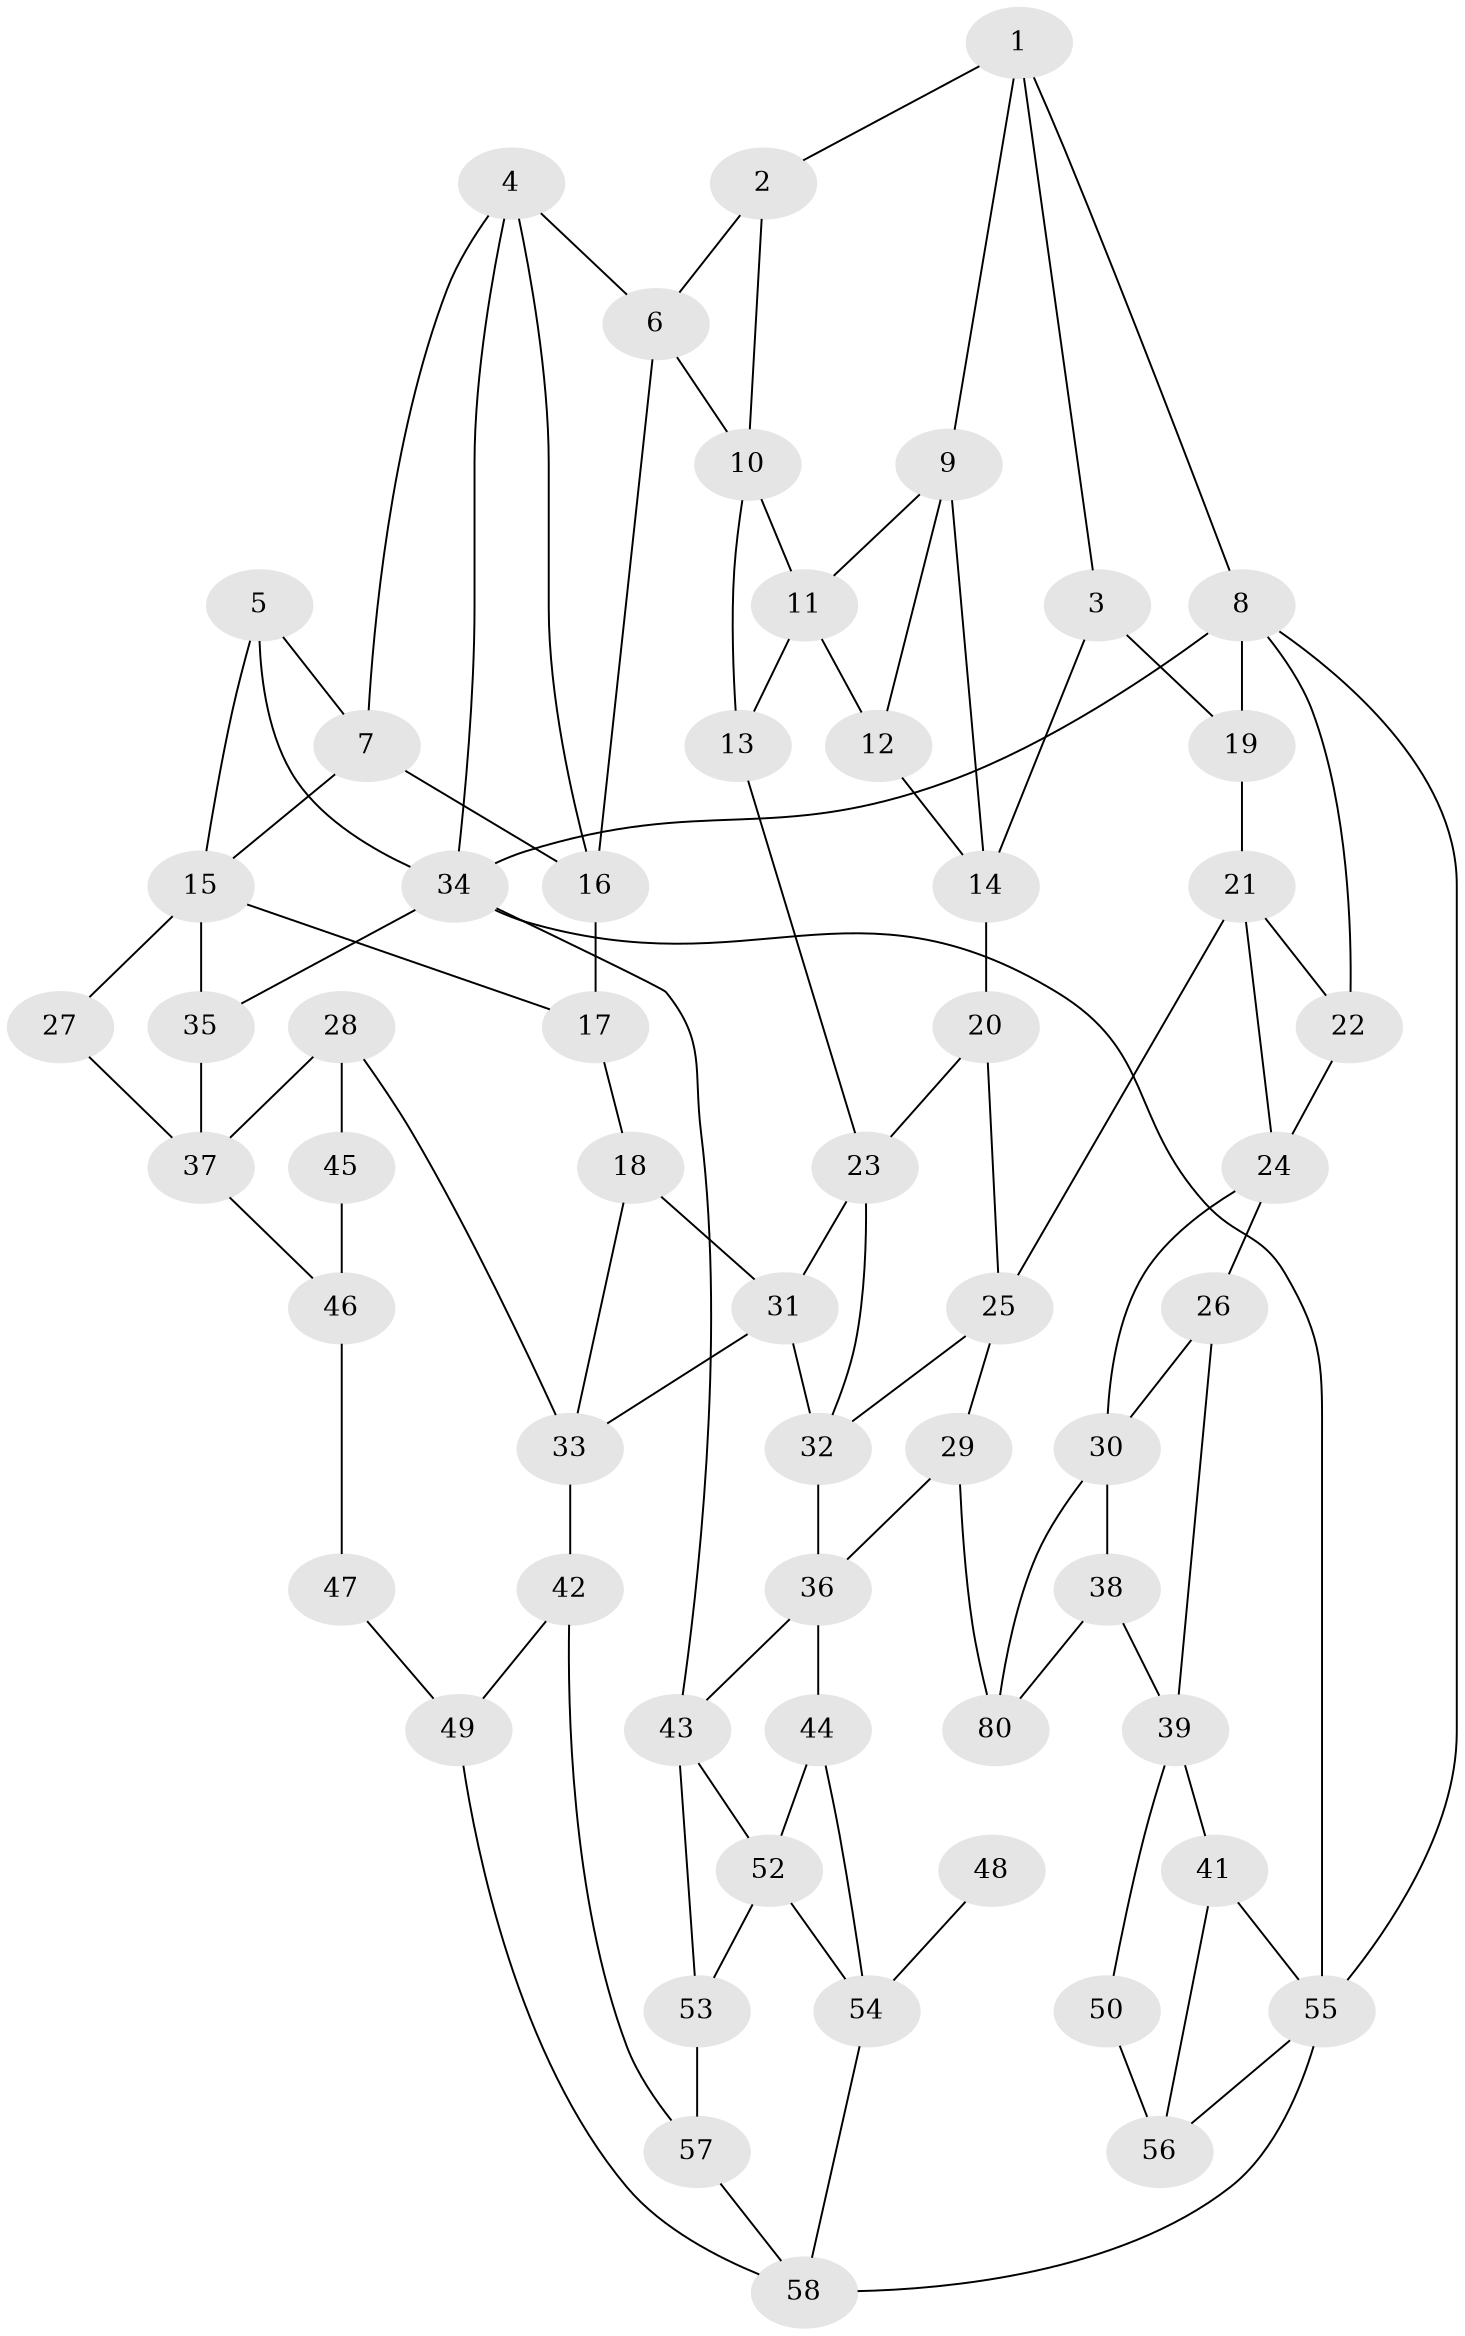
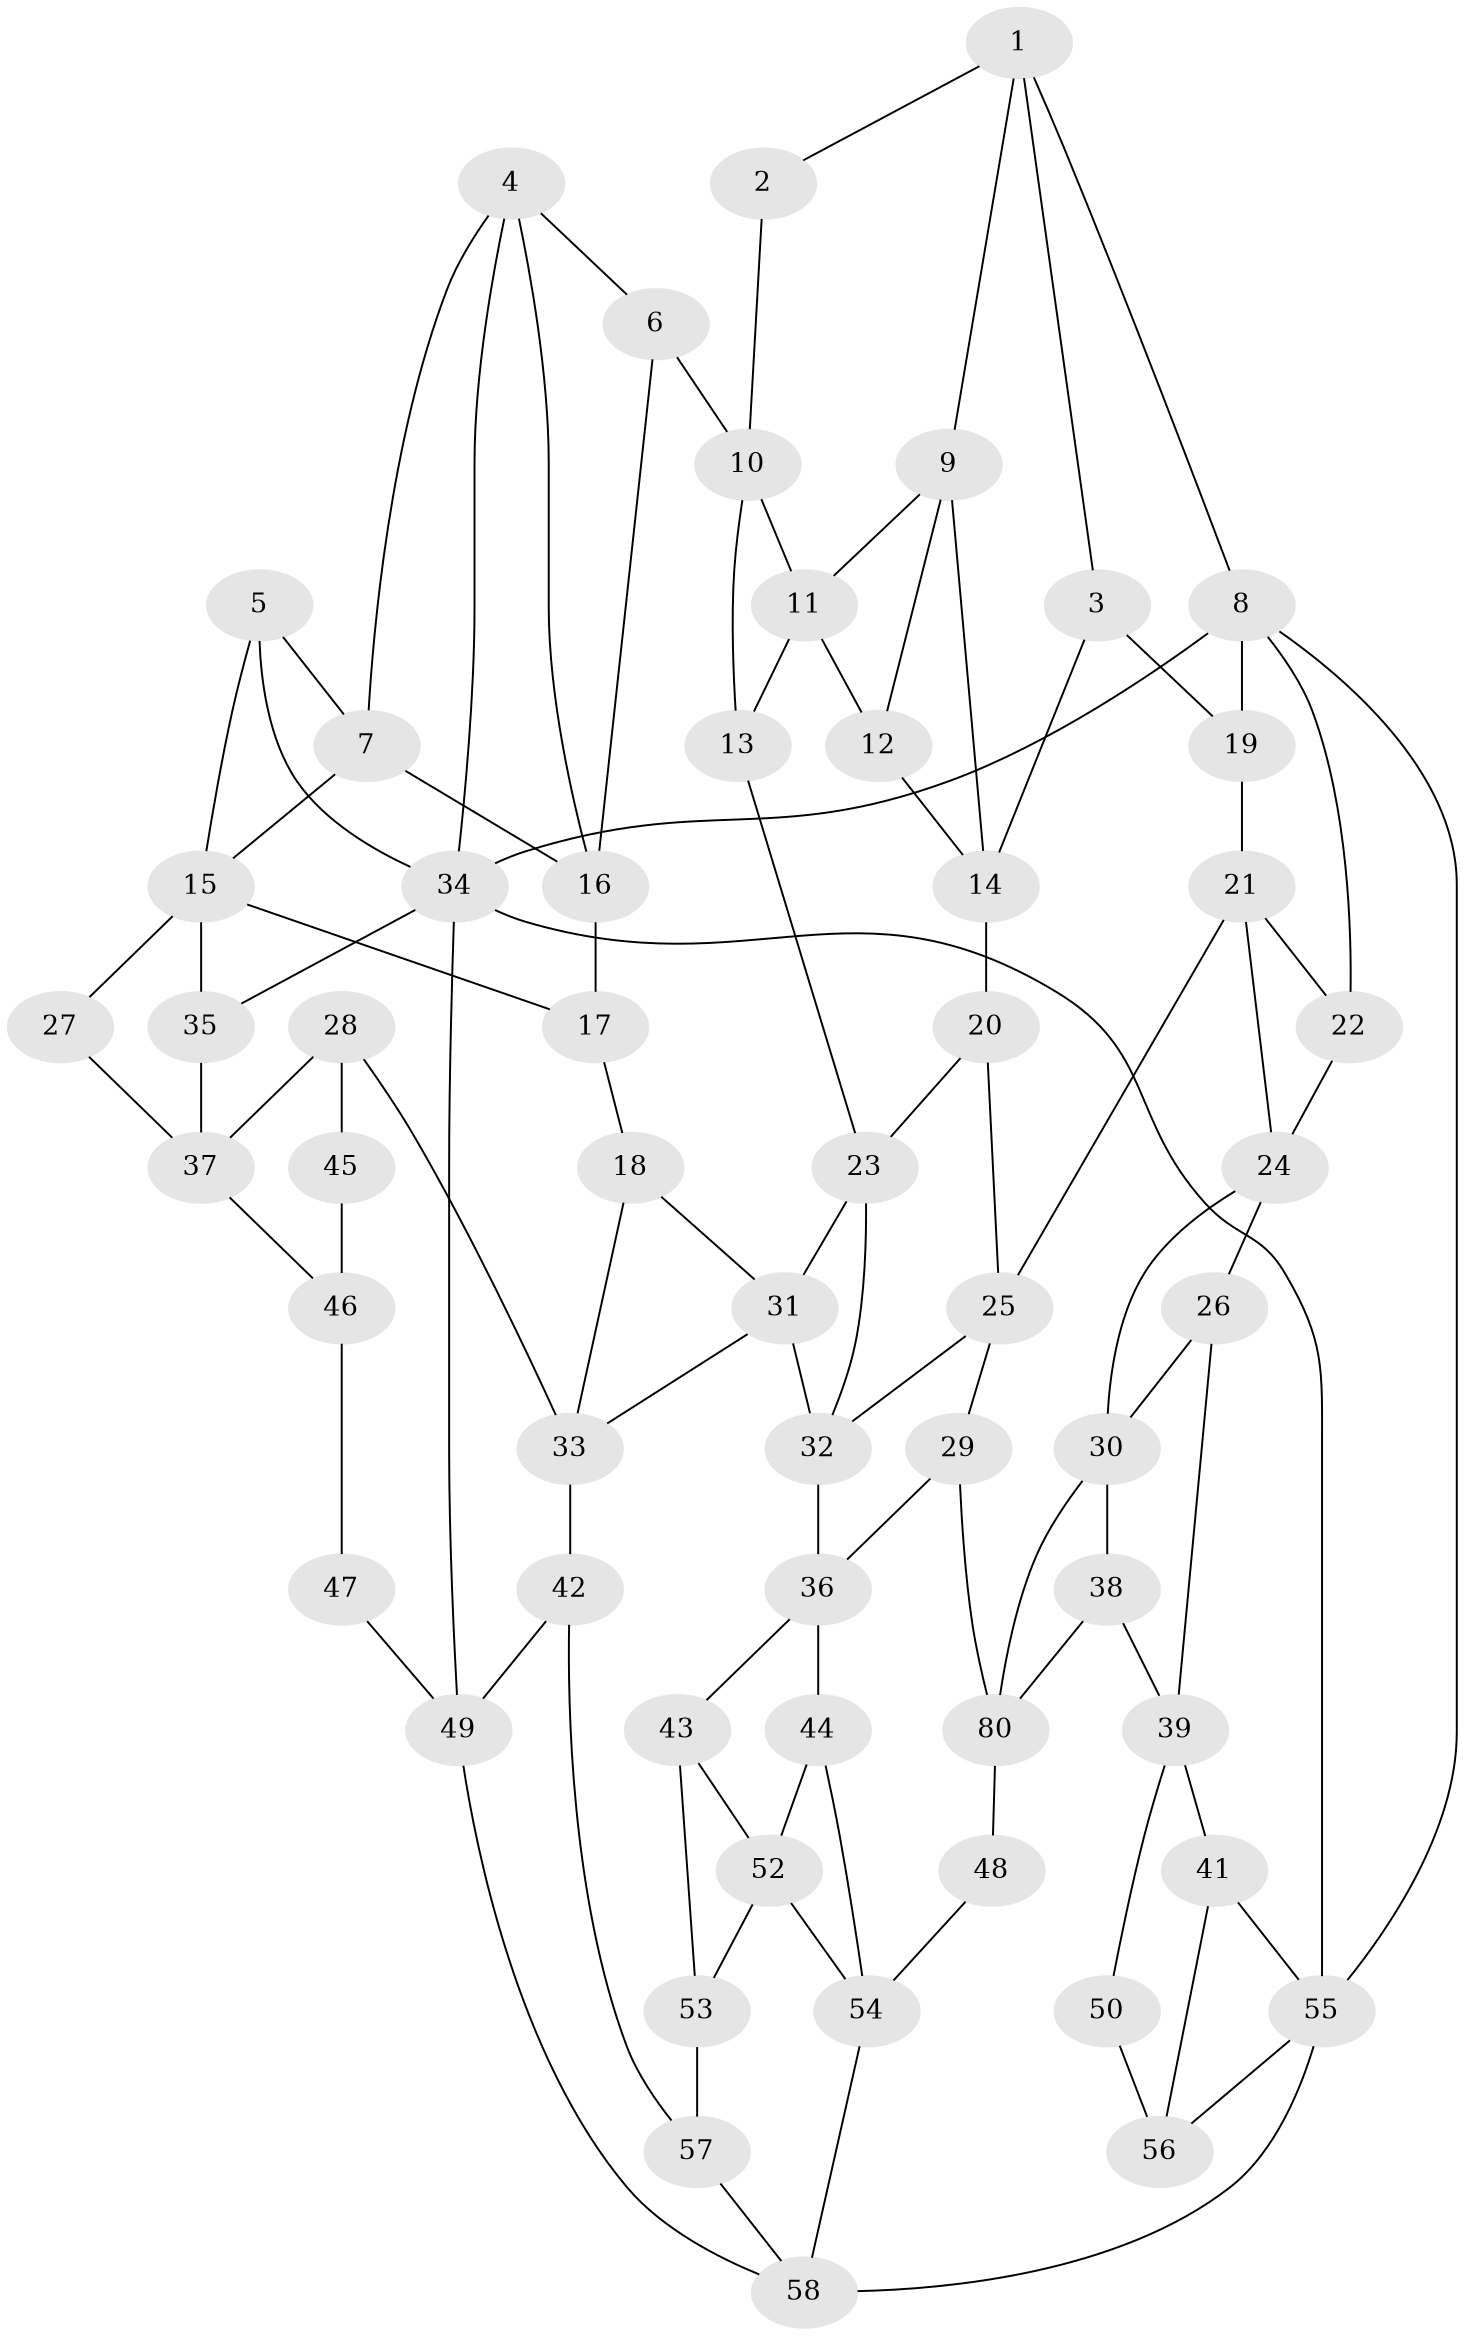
(710, 254) -> none
(710, 1268) -> (449, 1308)
none -> (994, 1801)
